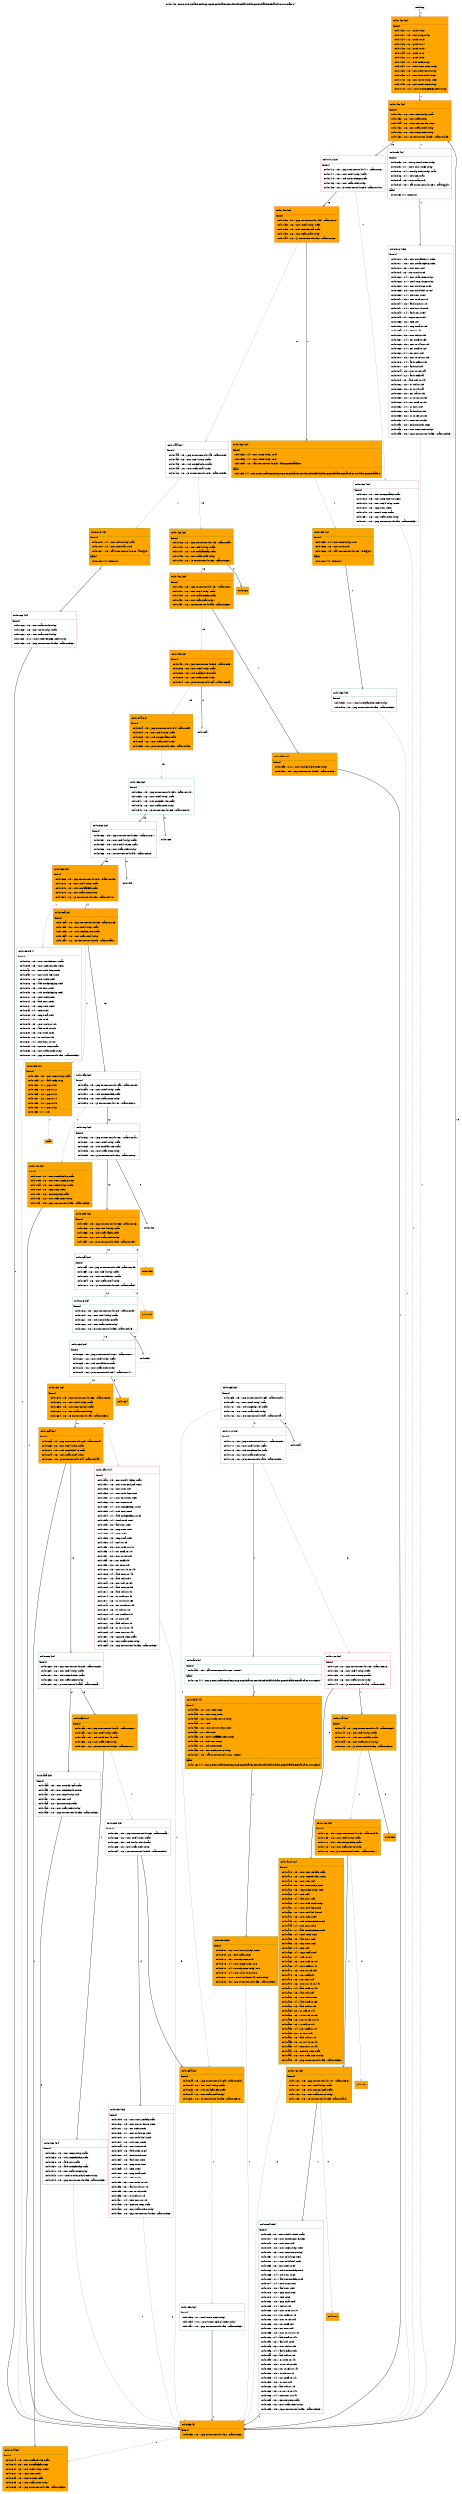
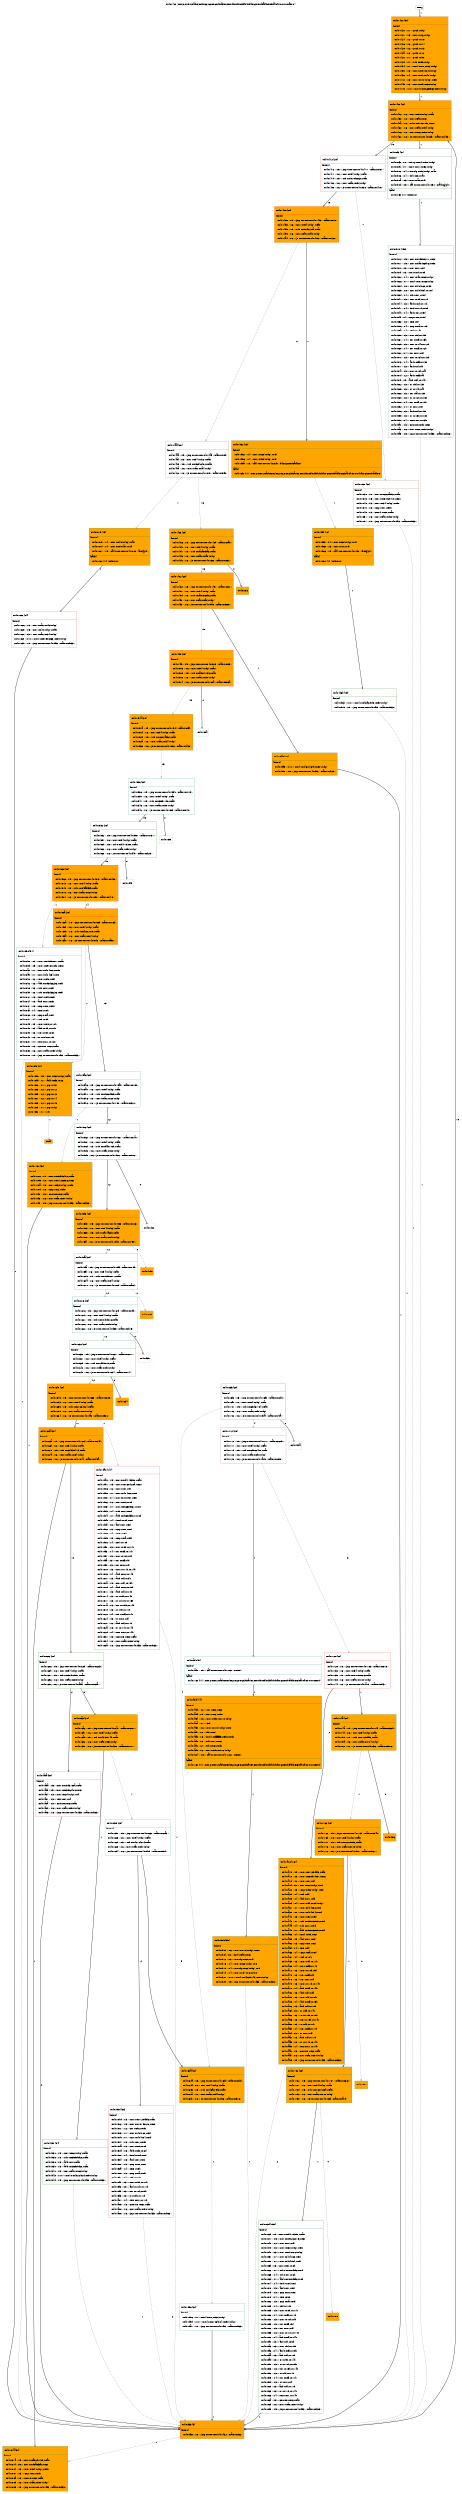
(420, 8) -> (420, 8)
(420, 144) -> (420, 144)
